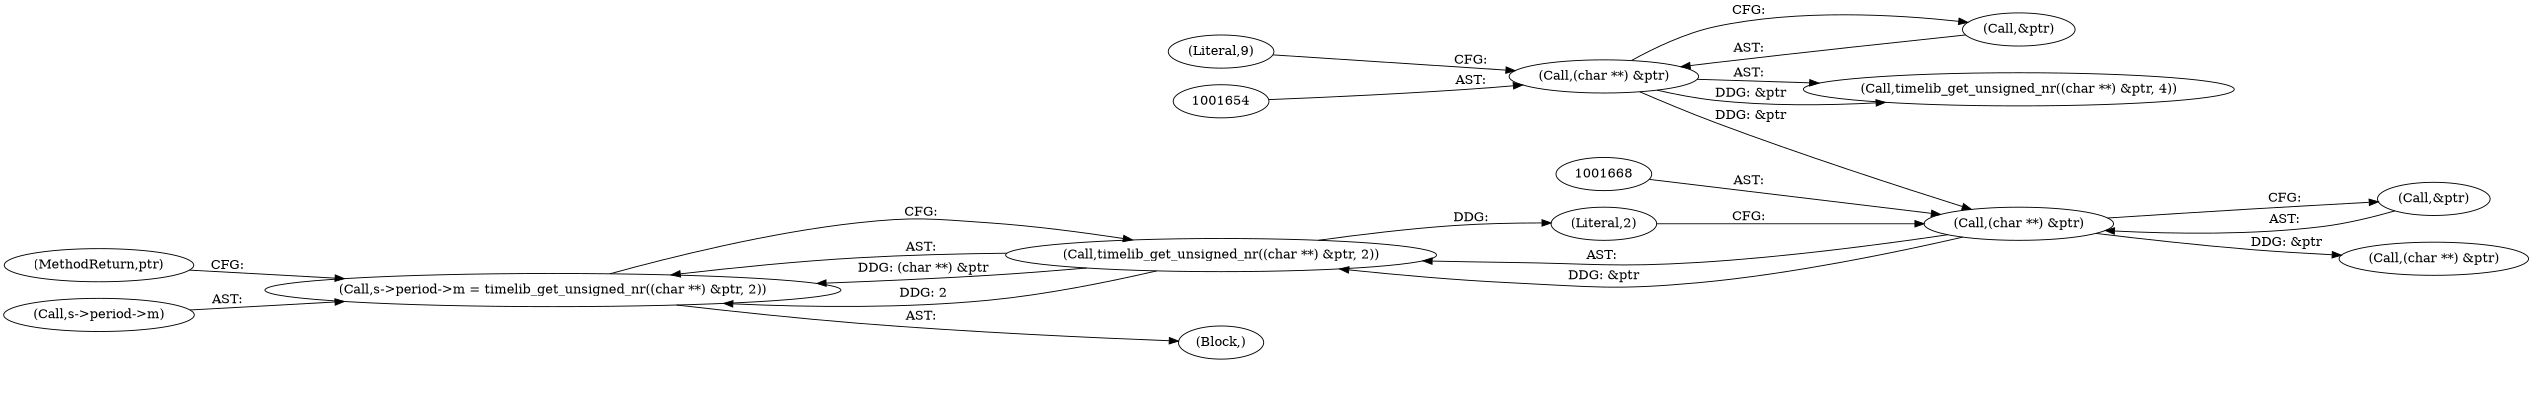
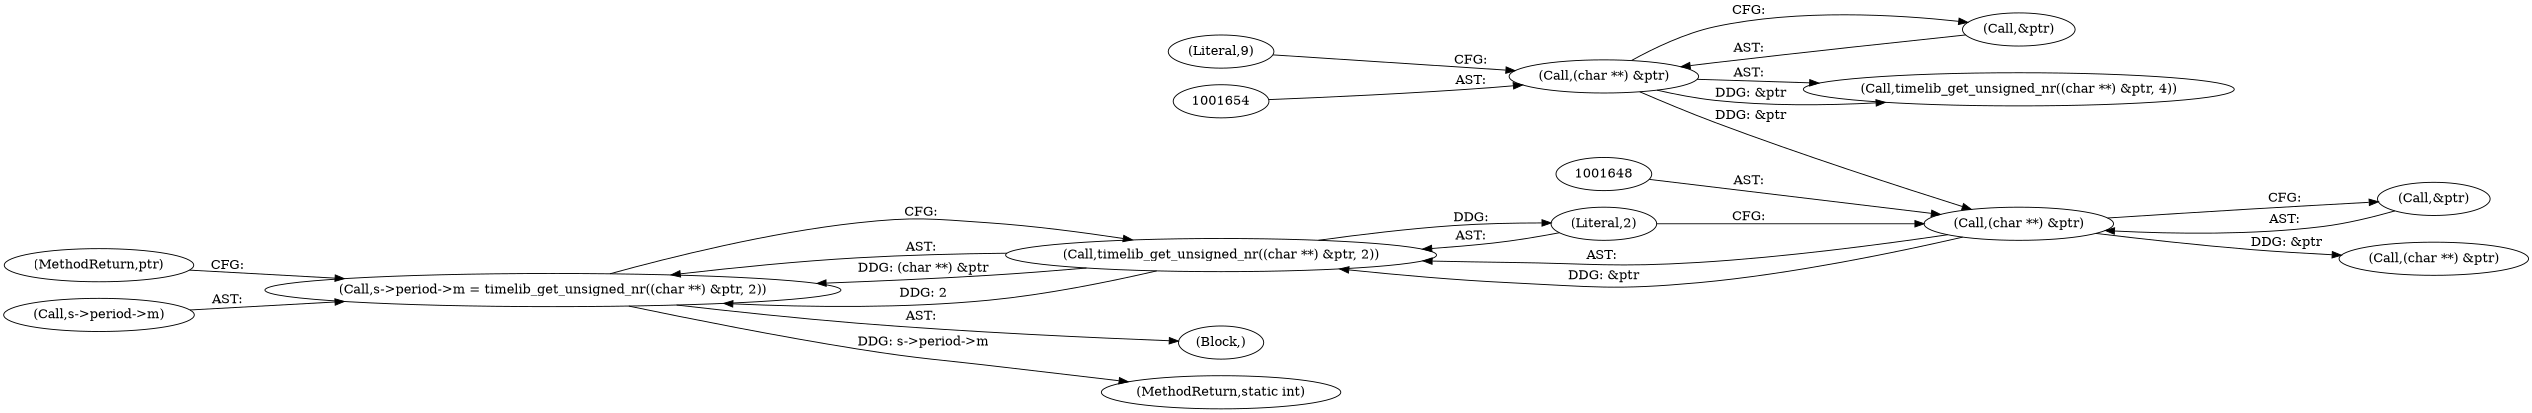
(1604, 174) -> (1604, 174)
none -> (1496, 243)
none -> (1221, 392)
